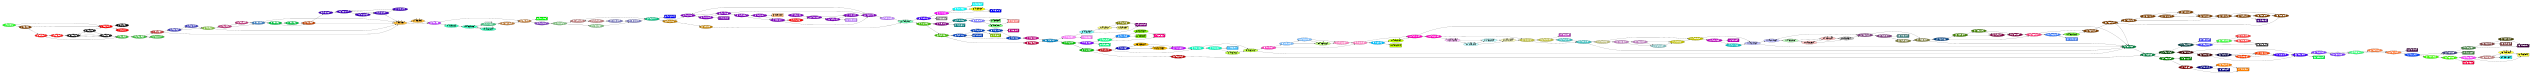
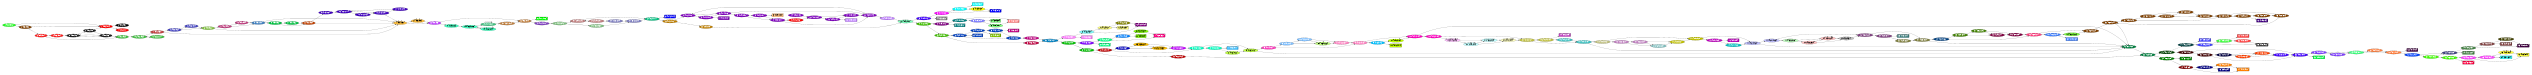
(2243, 36) -> (2243, 36)
(2487, 57) -> (2487, 57)
